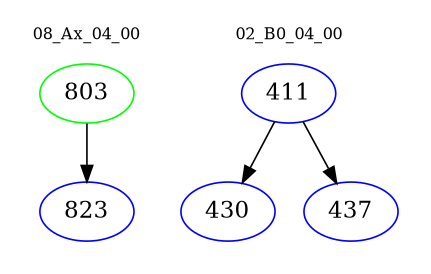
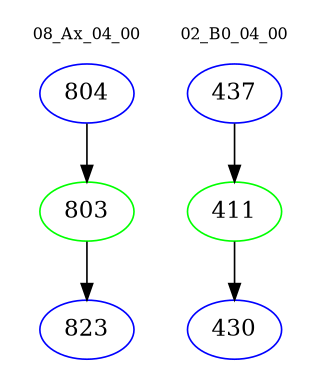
none -> (87, 93)
(289, 93) -> (235, 212)
(316, 145) -> (235, 145)
